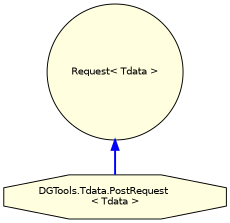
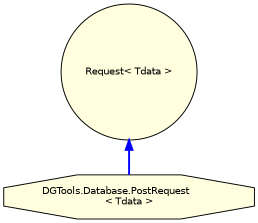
(115, 197) -> (129, 197)
